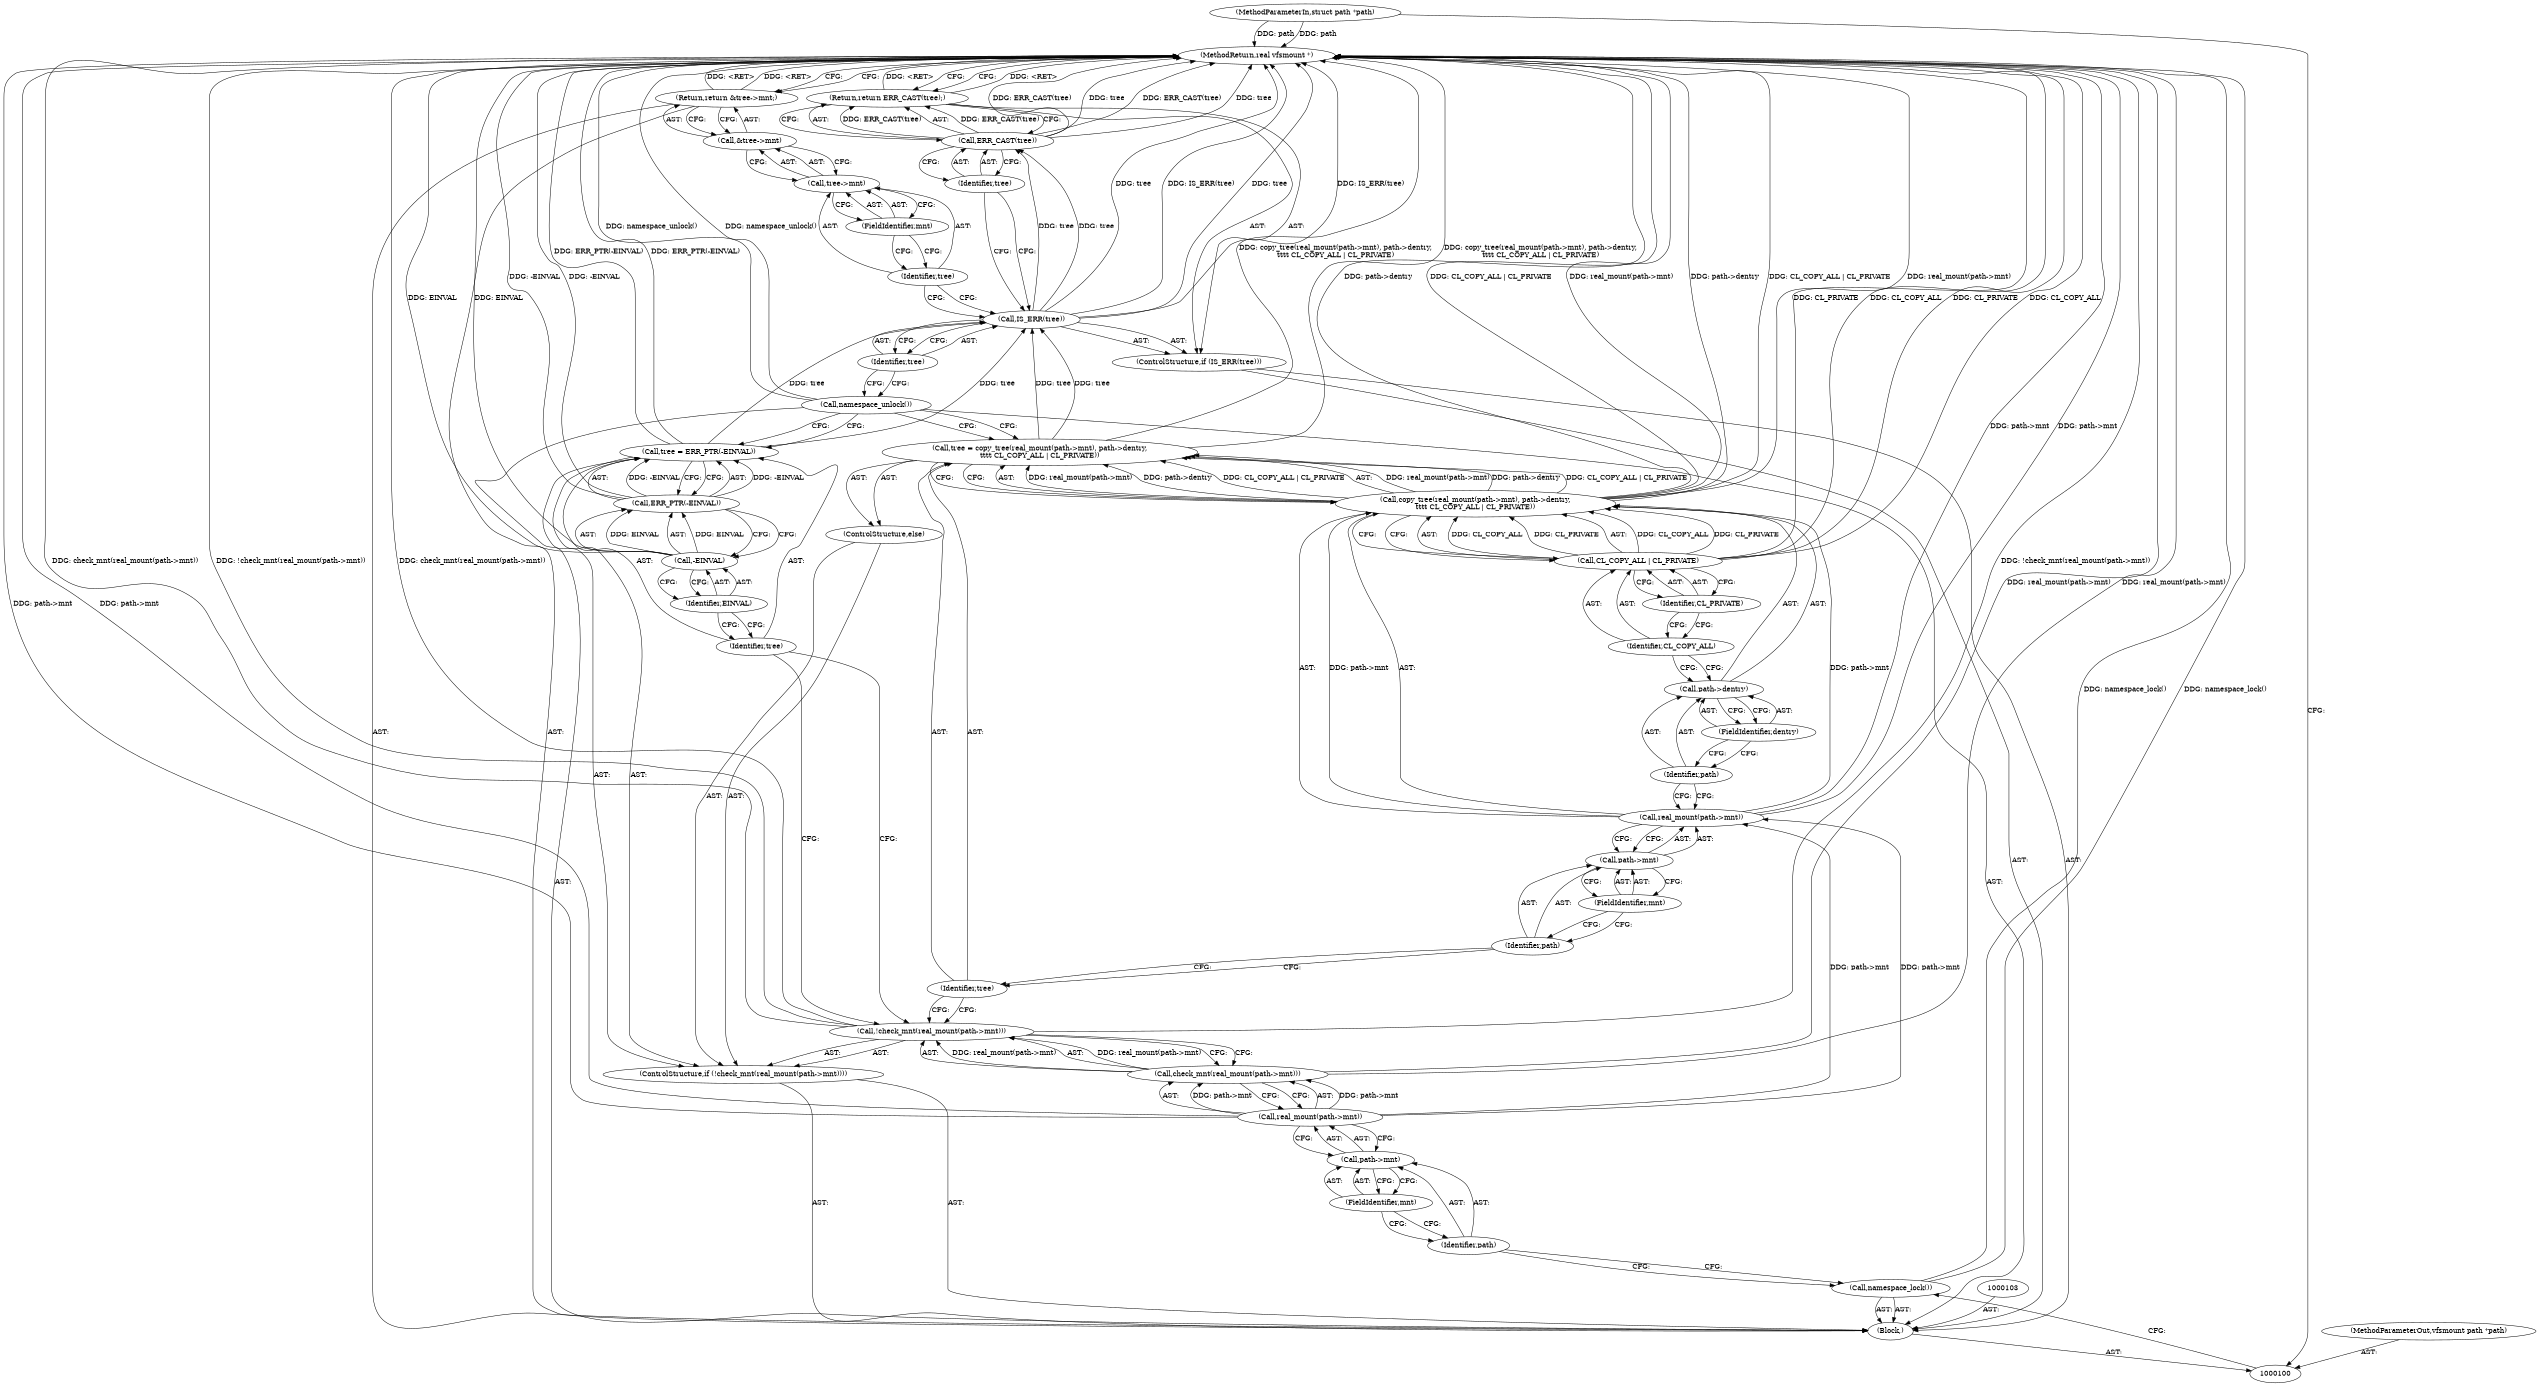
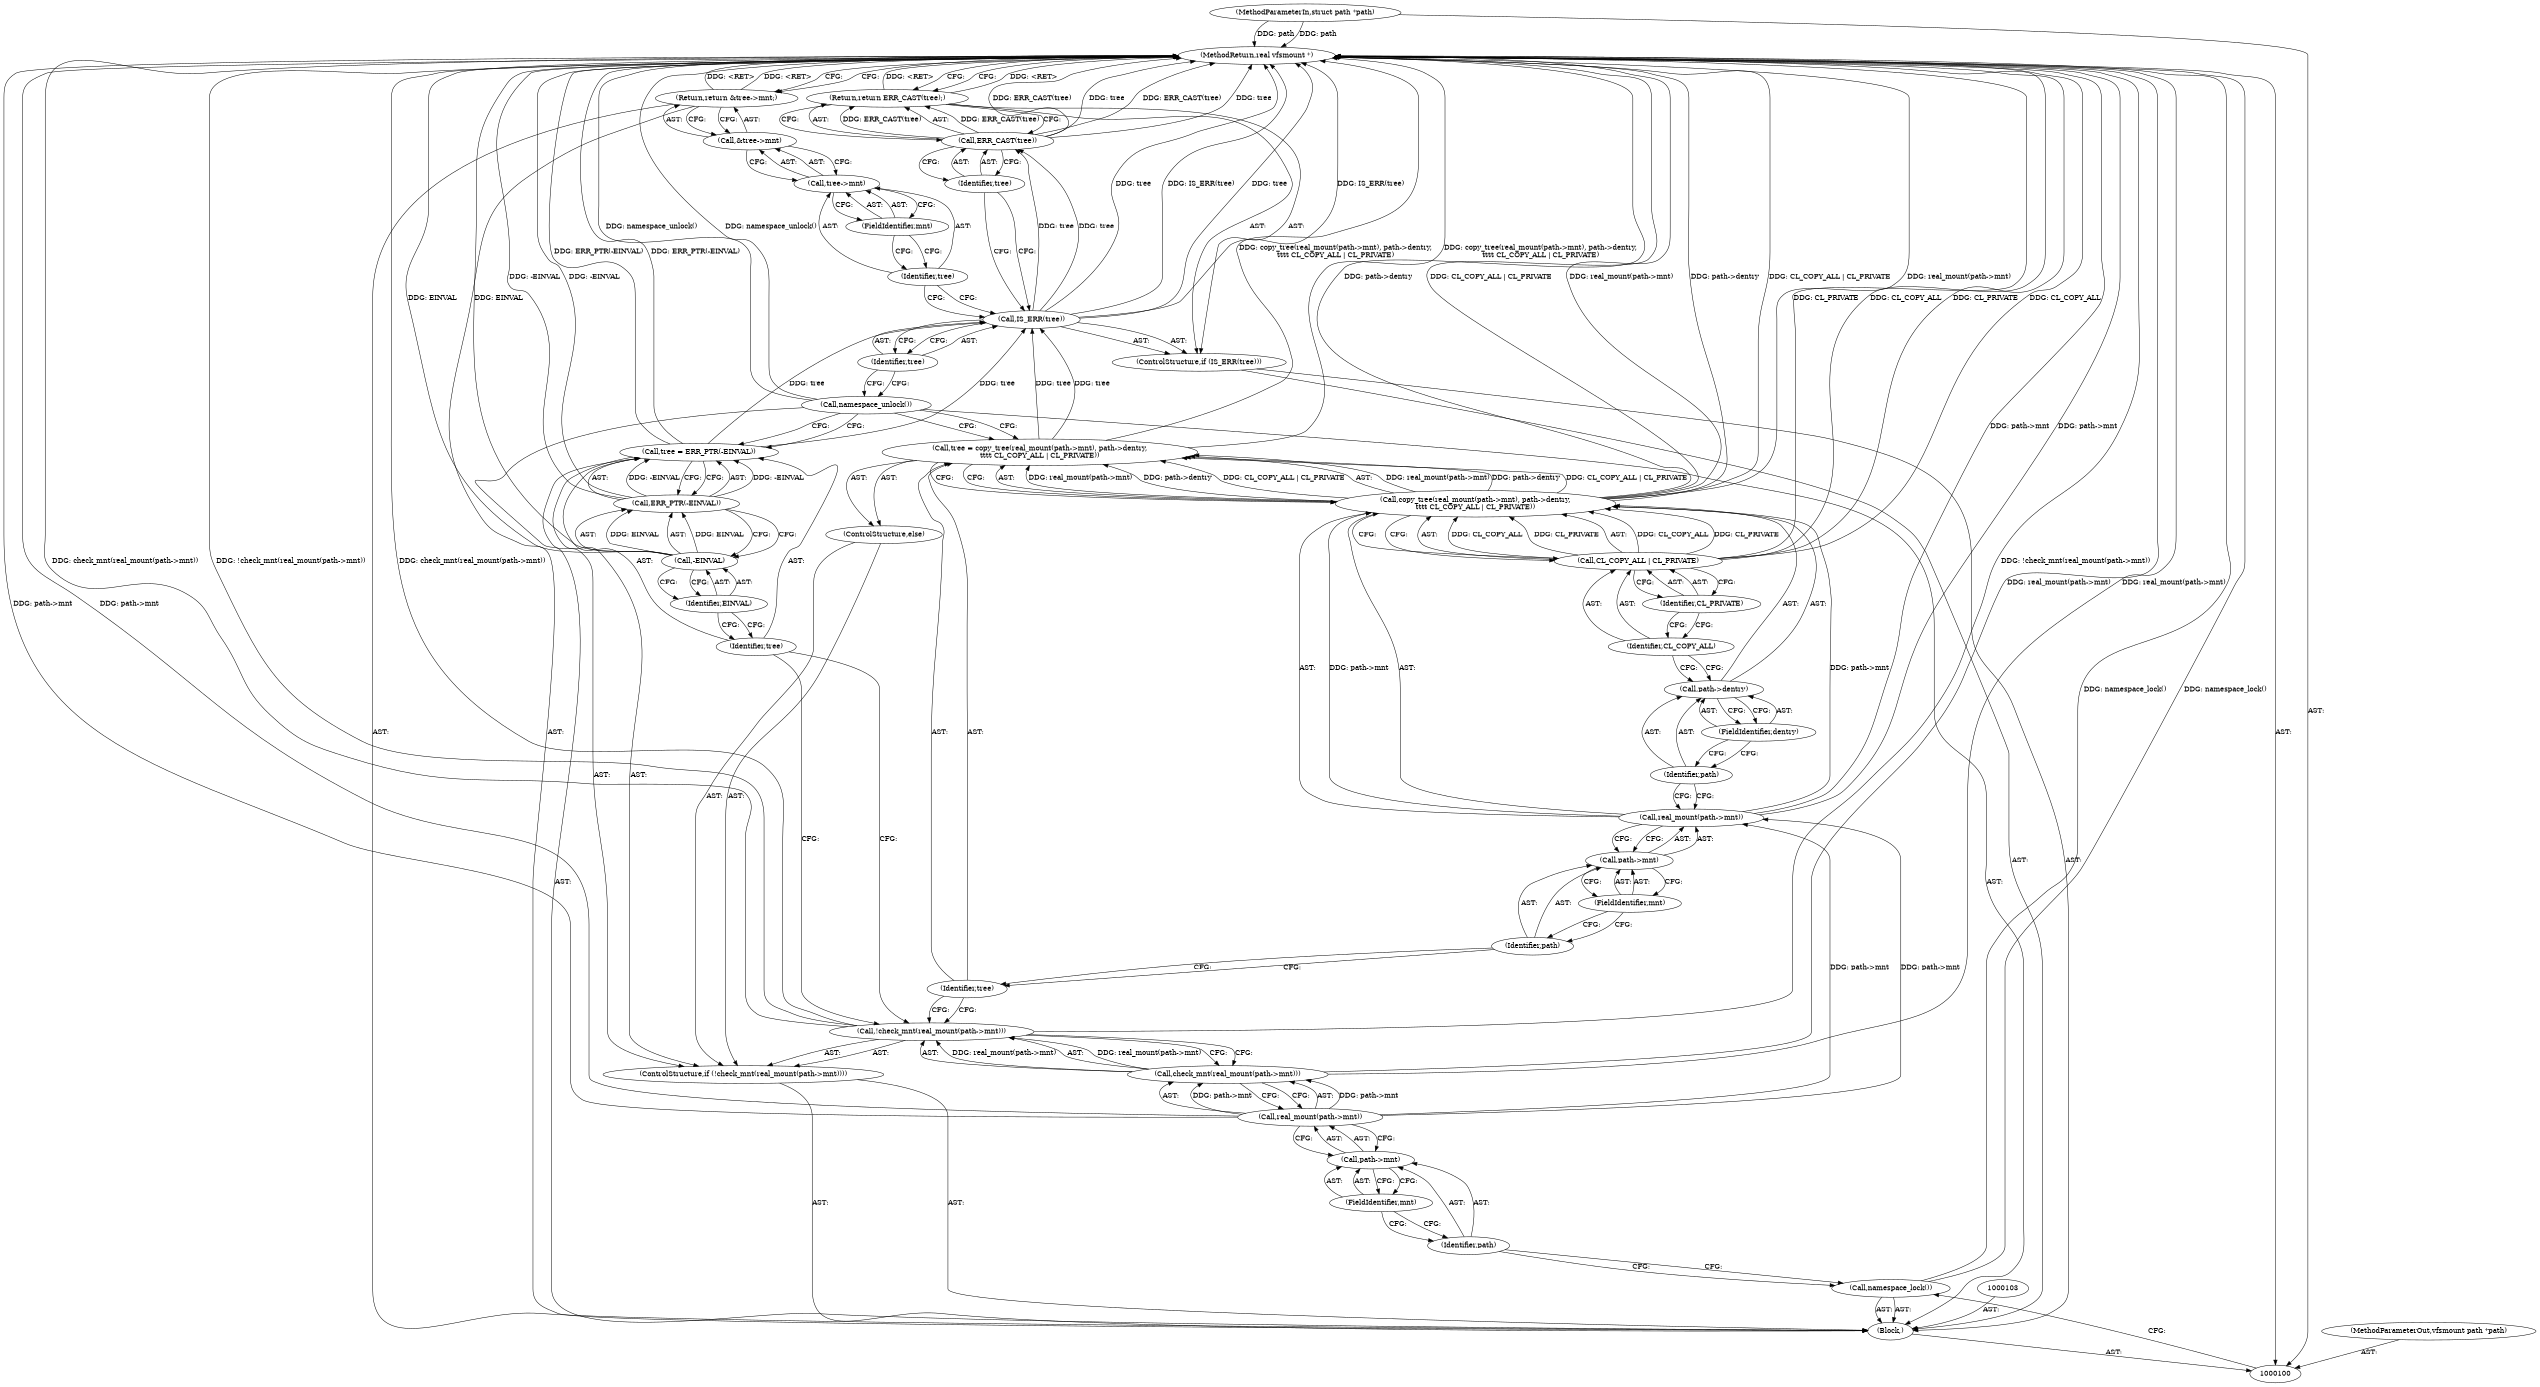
none -> (2275, 252)
(2317, 711) -> (2317, 711)
